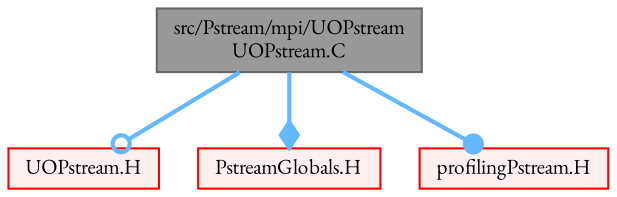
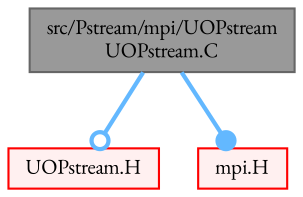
(289, 168) -> none
(514, 168) -> (243, 168)
